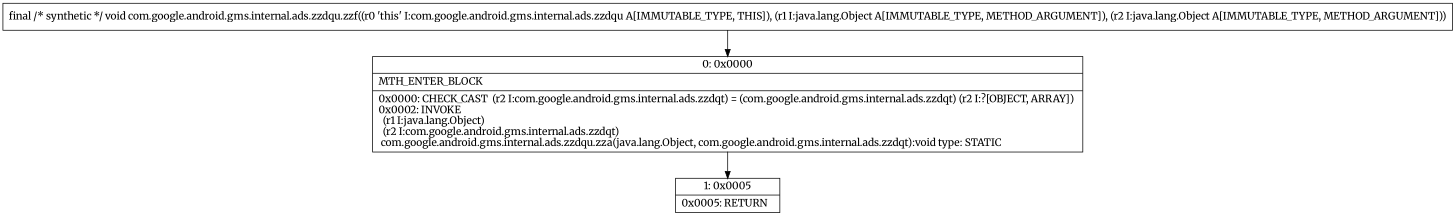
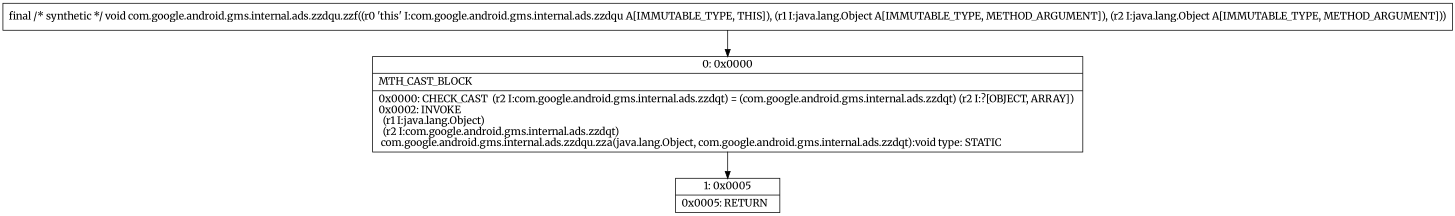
(431, 82) -> (425, 82)
